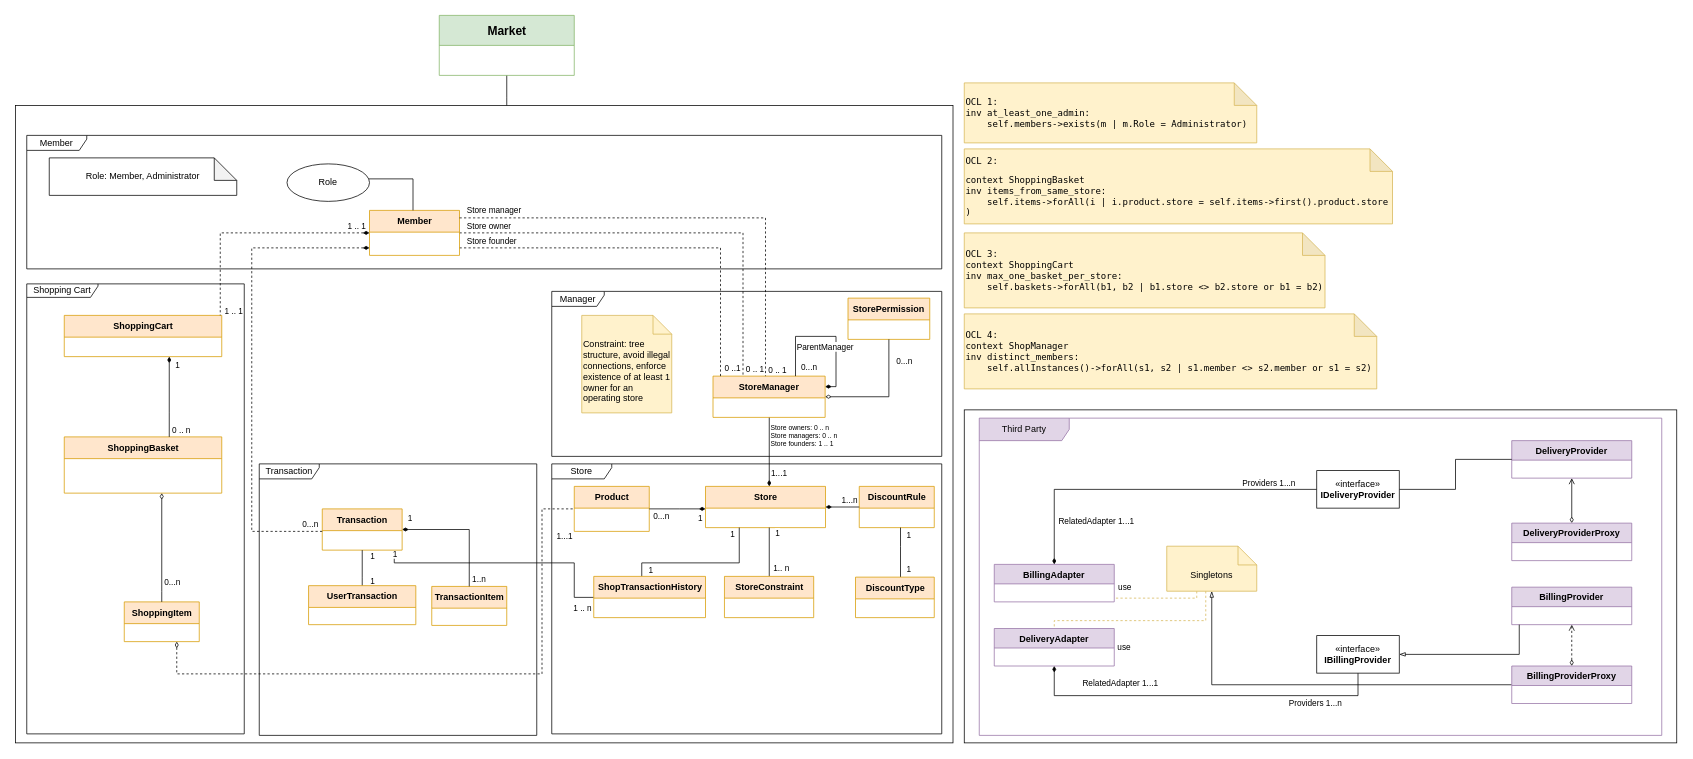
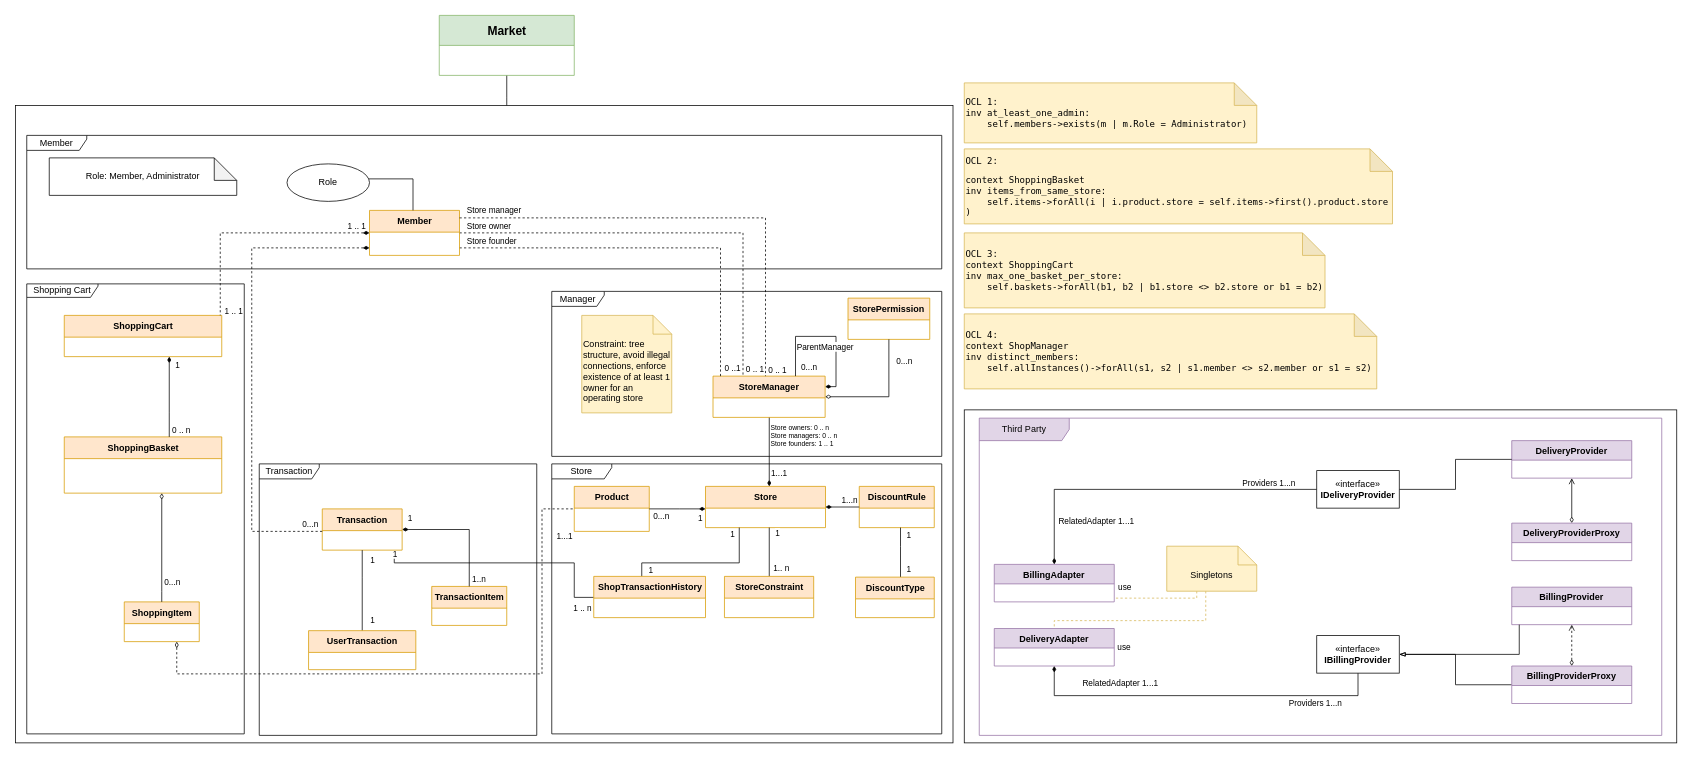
(362, 605) -> (362, 650)
(1291, 685) -> (1455, 672)
